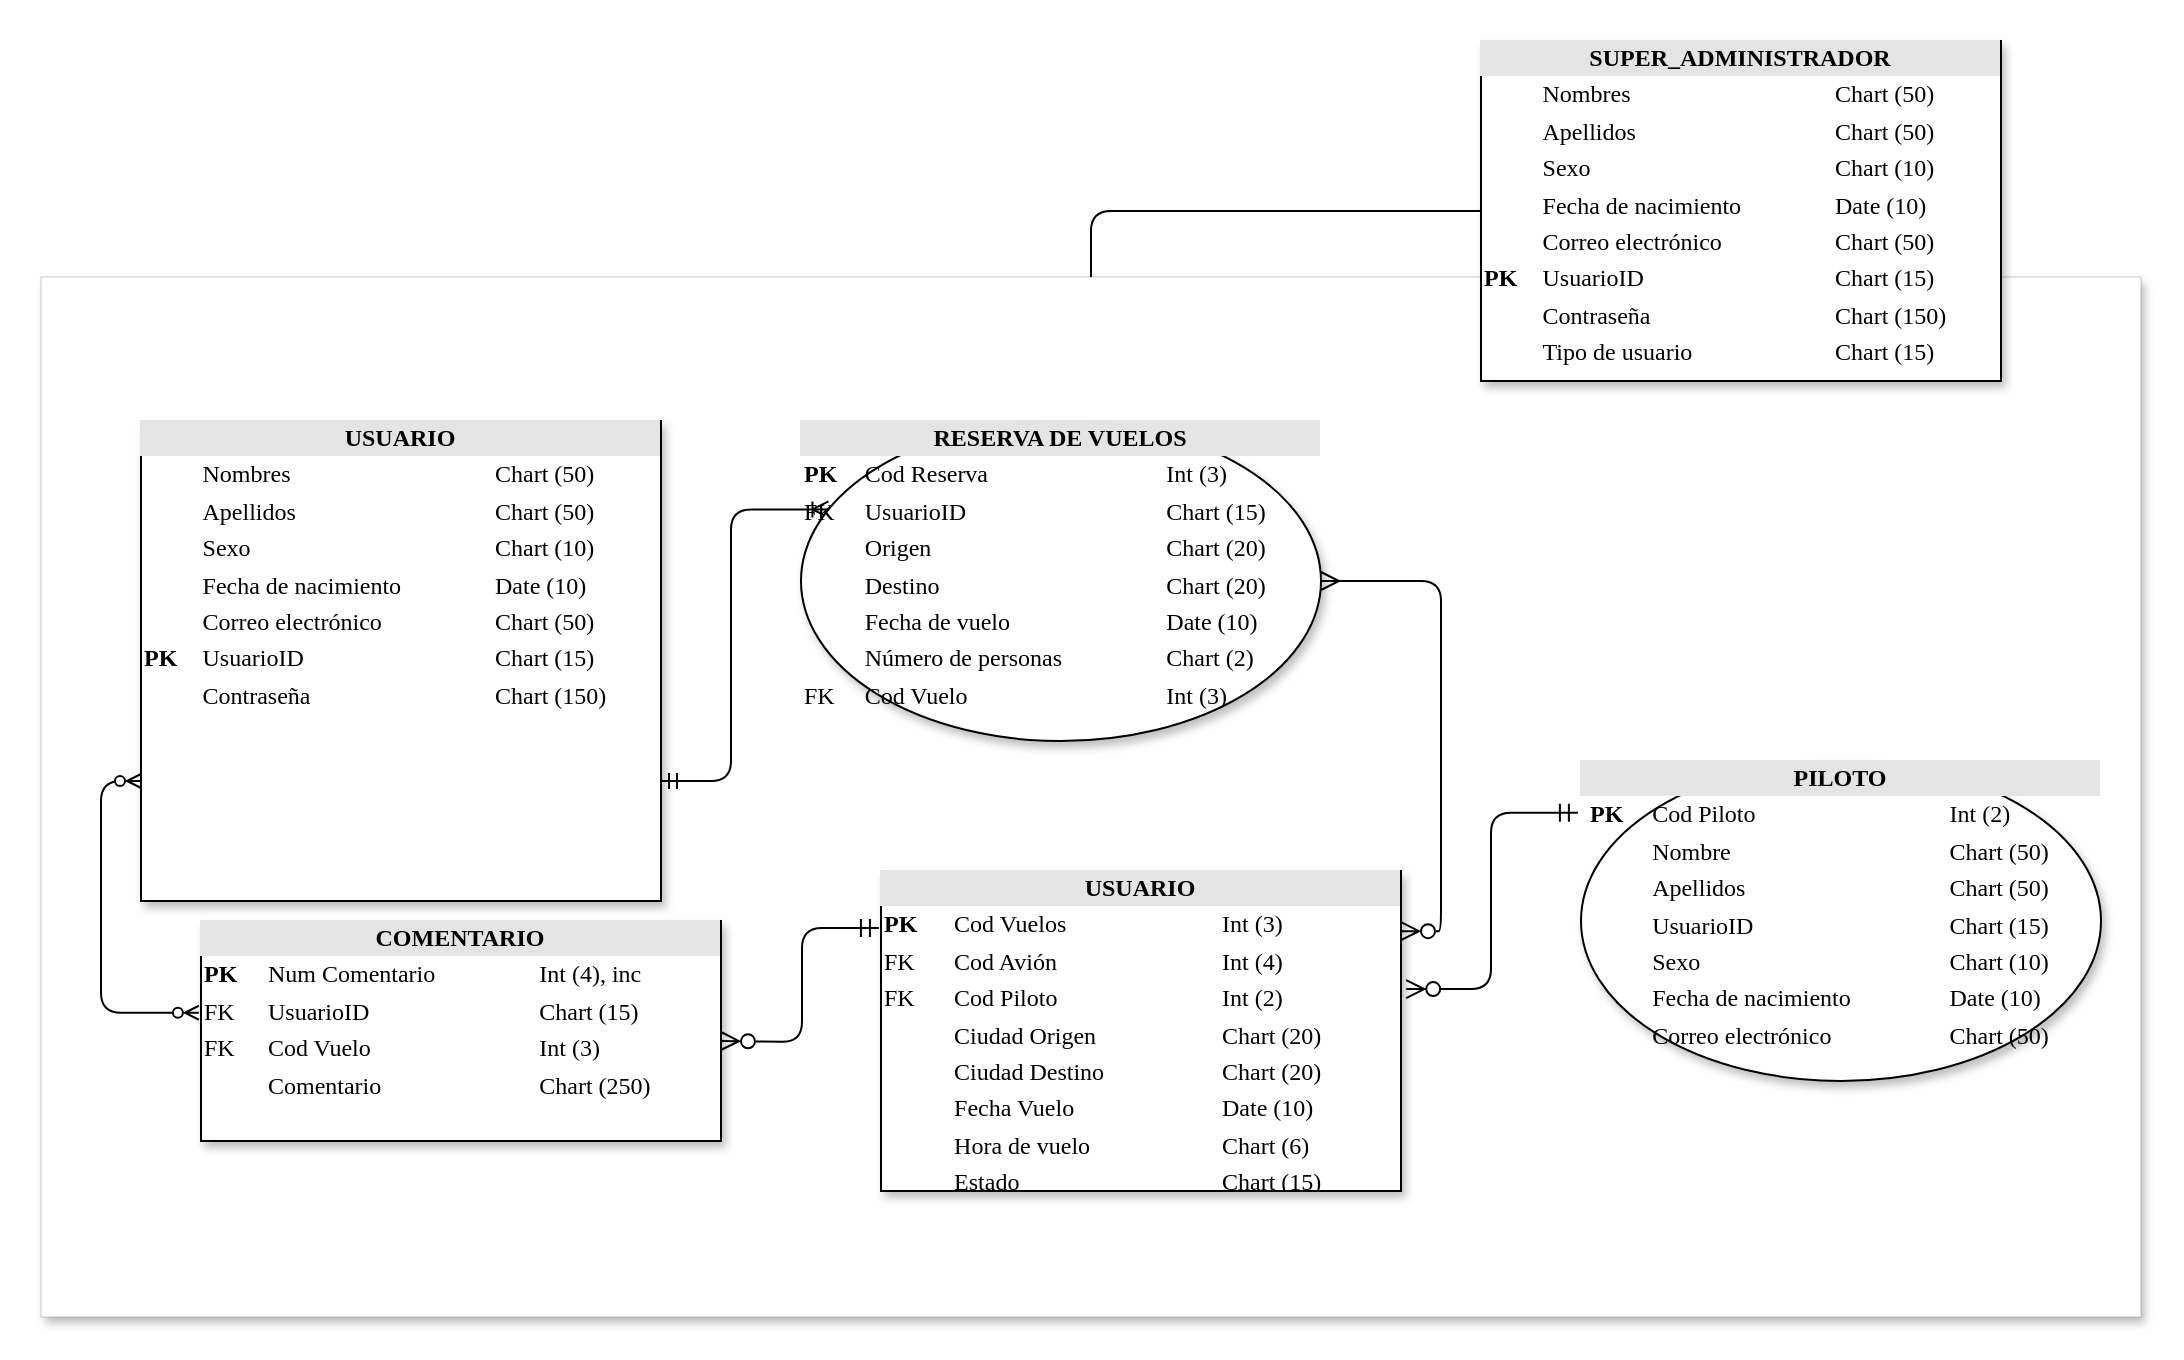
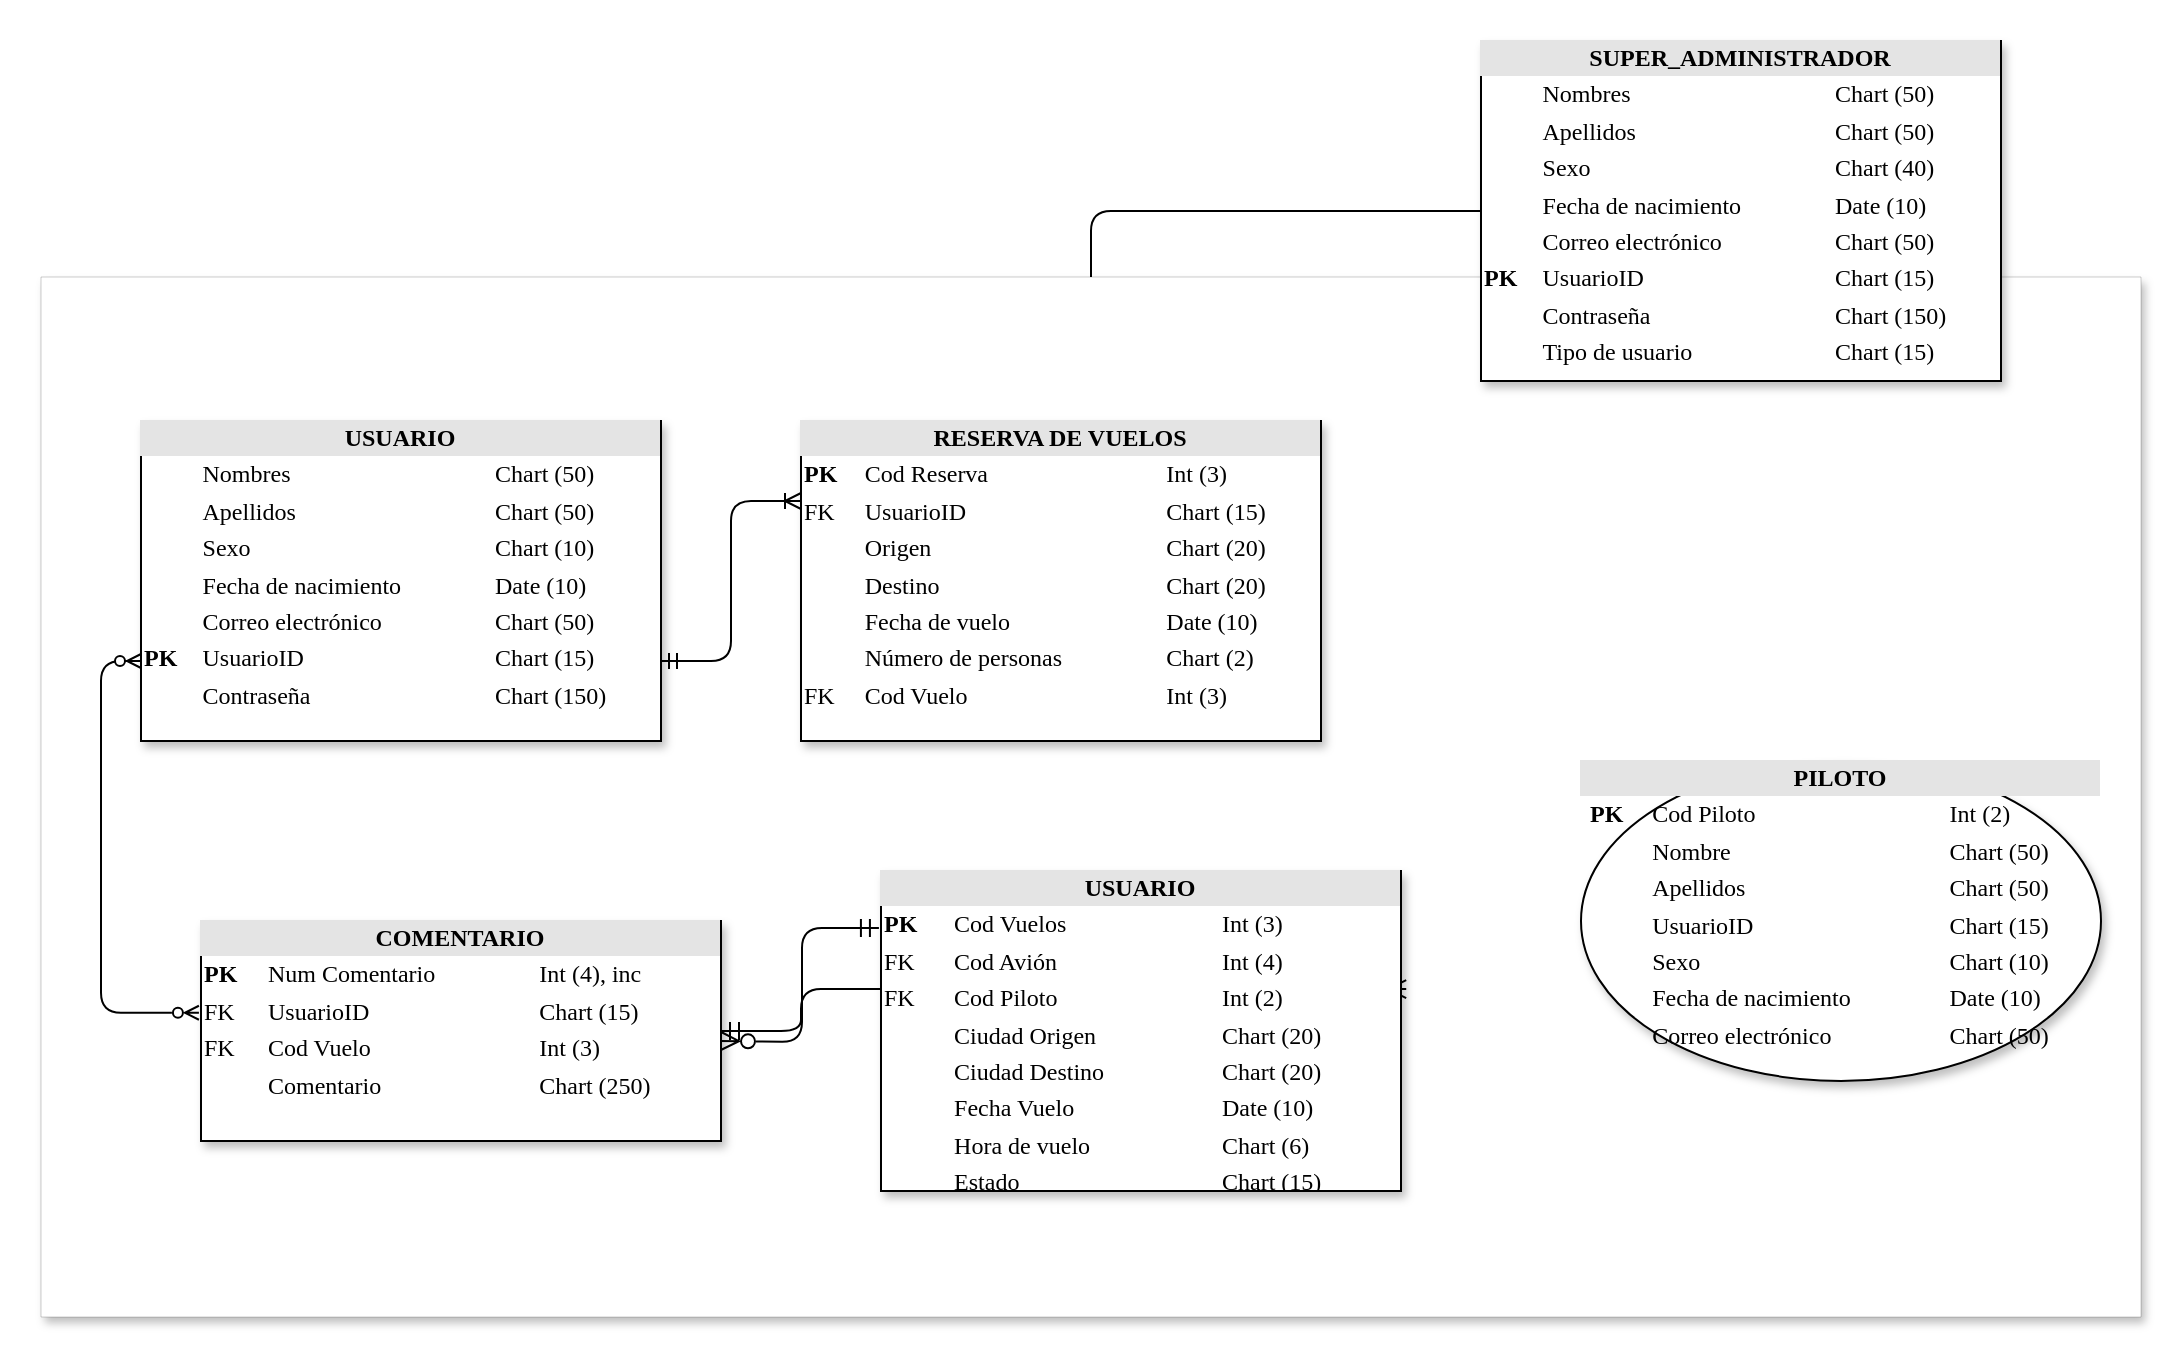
(1741, 171) -> (1741, 171)
(1061, 581) -> (1061, 581)
(401, 661) -> (401, 581)
(1441, 703) -> none
(1491, 900) -> (759, 1031)
